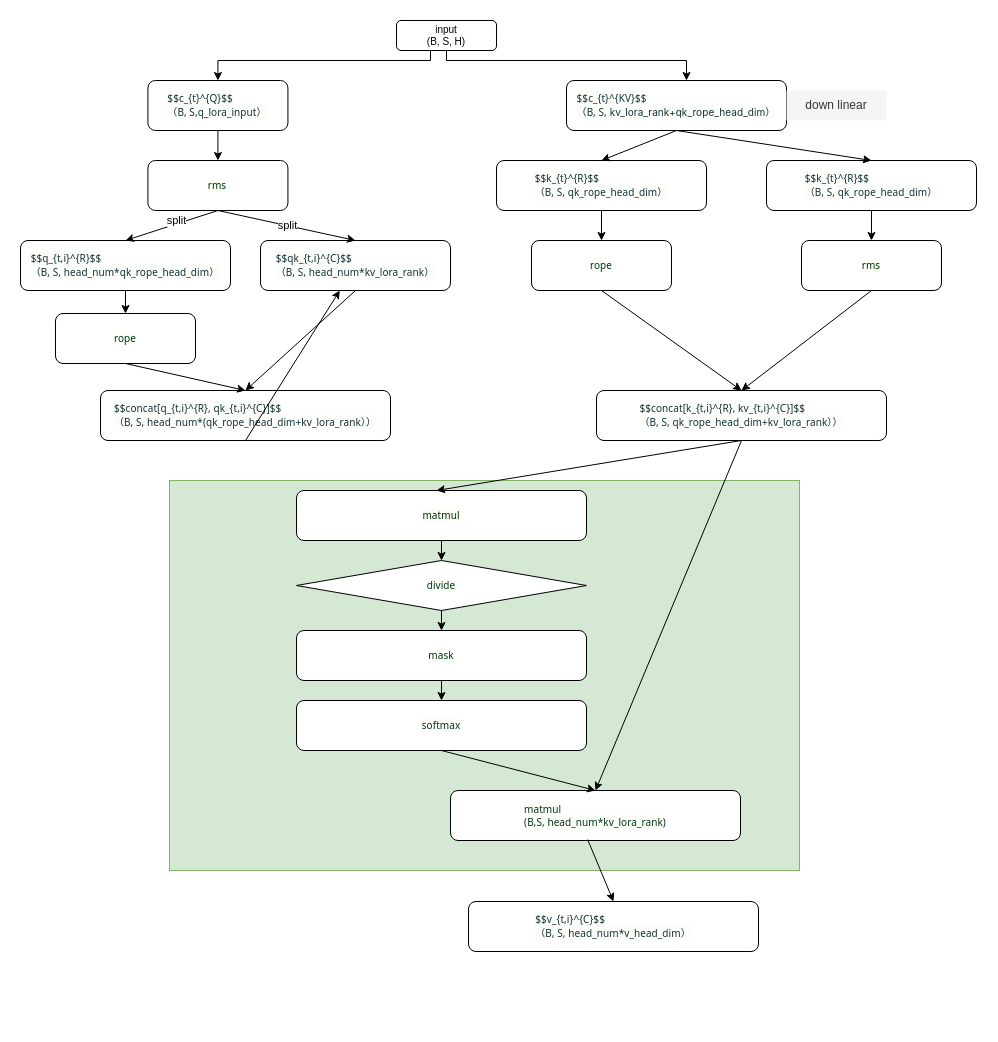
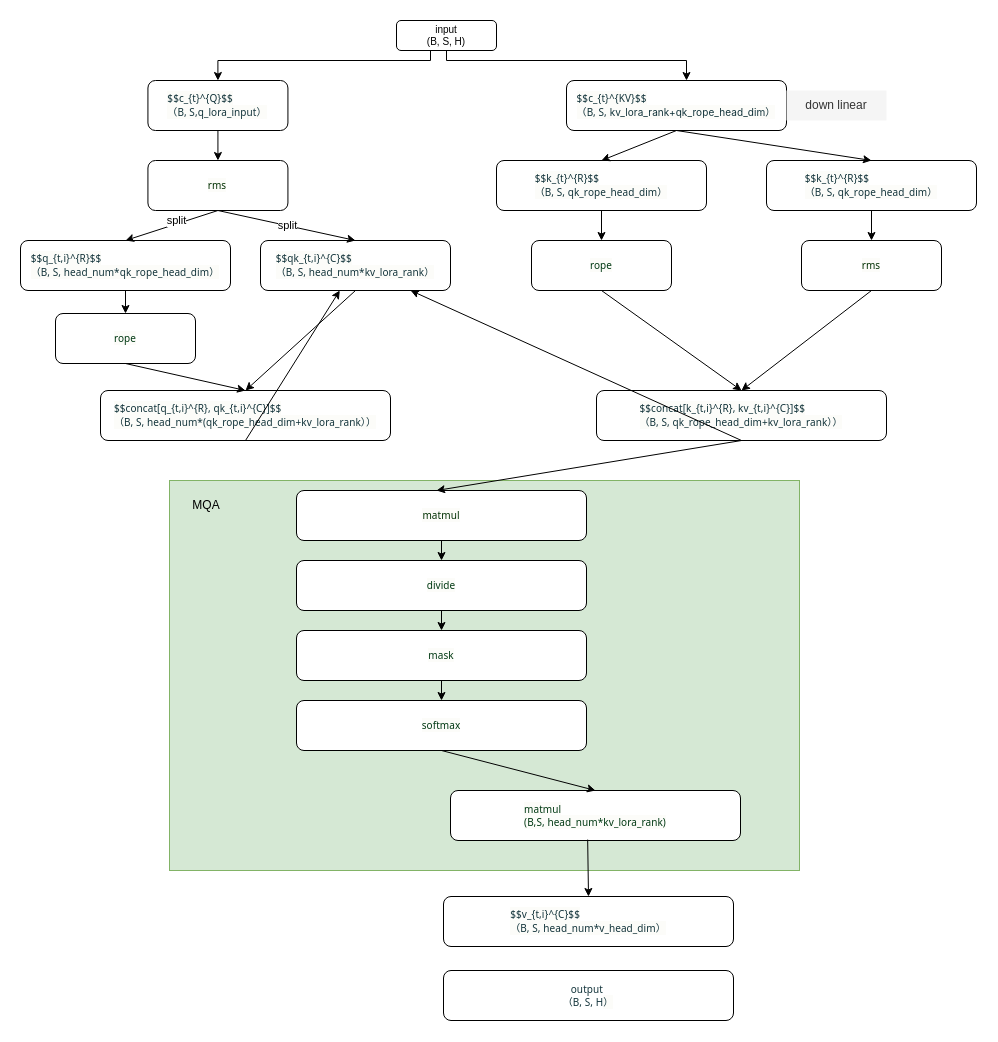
none -> (207, 506)
(442, 586) -> (442, 586)
(670, 613) -> (579, 367)
(614, 927) -> (589, 922)
none -> (589, 996)
